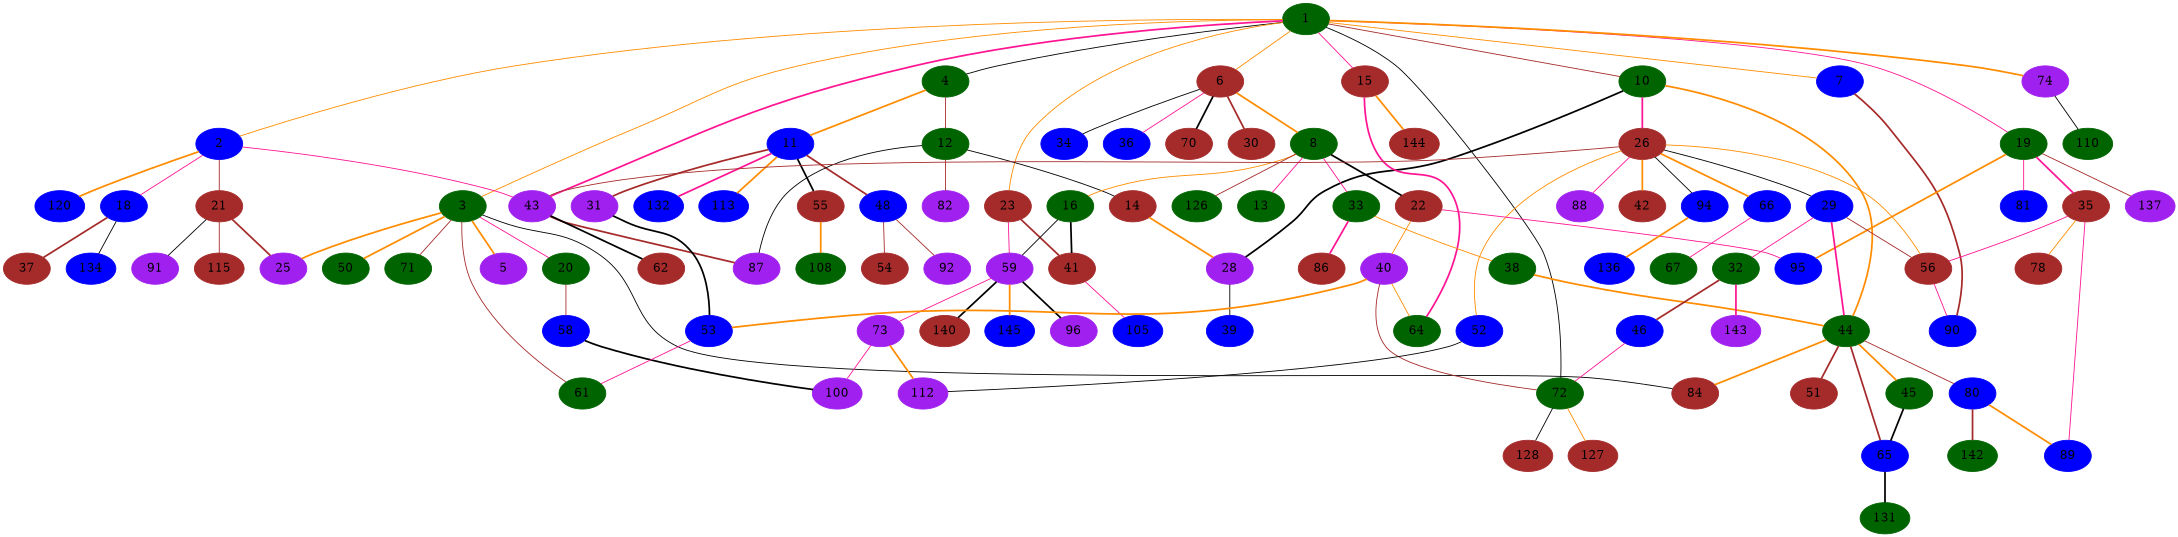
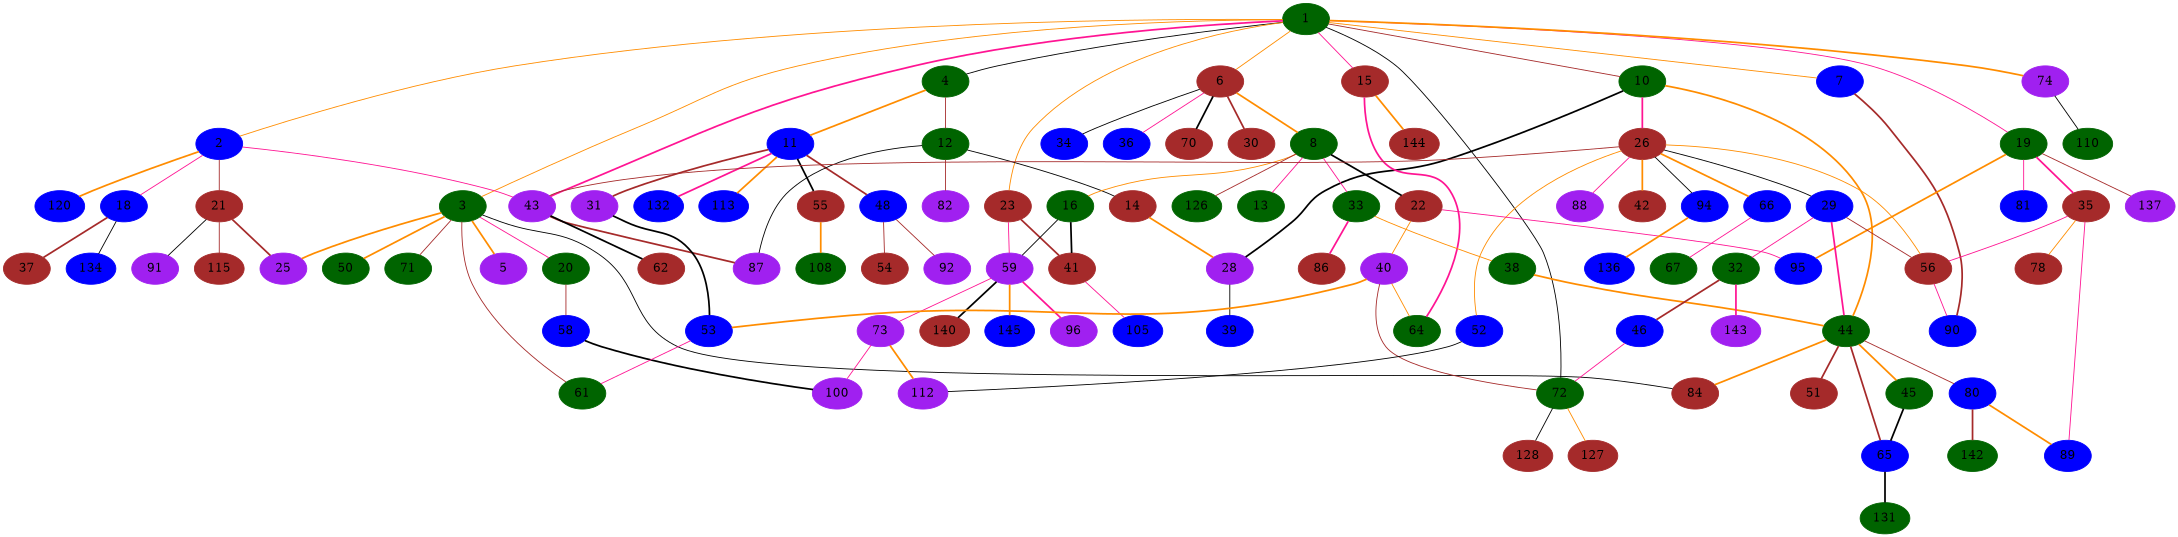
(1042, 300) -> (1042, 300)
